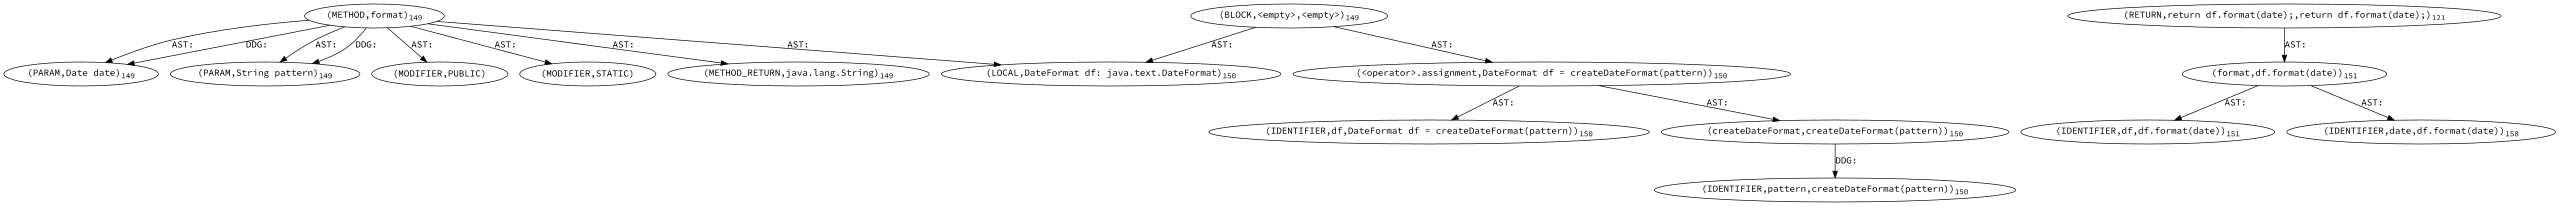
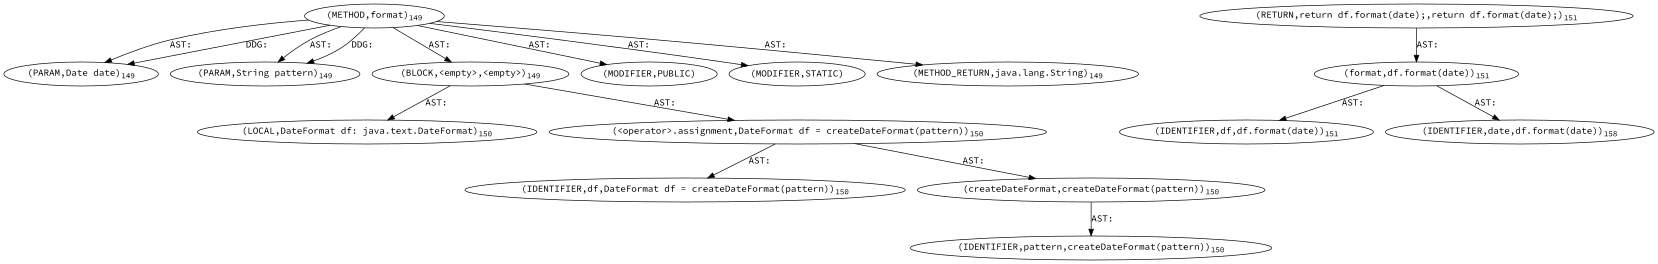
(2439, 15) -> (1571, 15)
(715, 43) -> (419, 43)
(1849, 161) -> (1105, 219)
